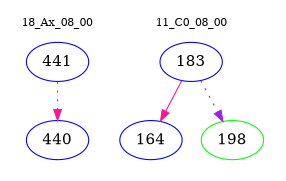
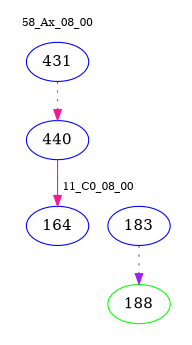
(58, 23) -> (58, 23)
(58, 62) -> (58, 62)
(174, 96) -> (58, 184)
(232, 140) -> (139, 304)
